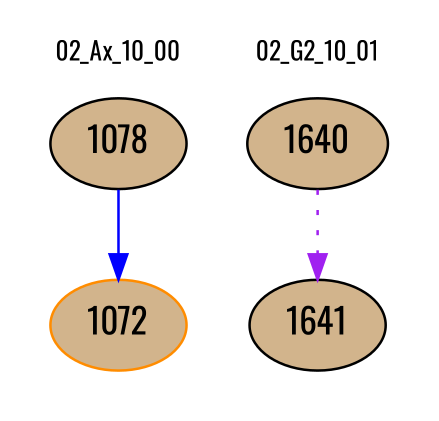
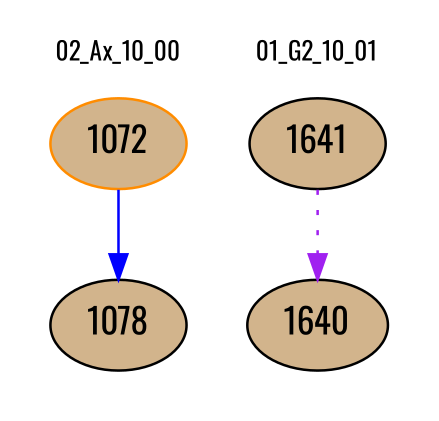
(318, 54) -> (318, 54)
(118, 222) -> (118, 222)
(318, 222) -> (318, 222)
